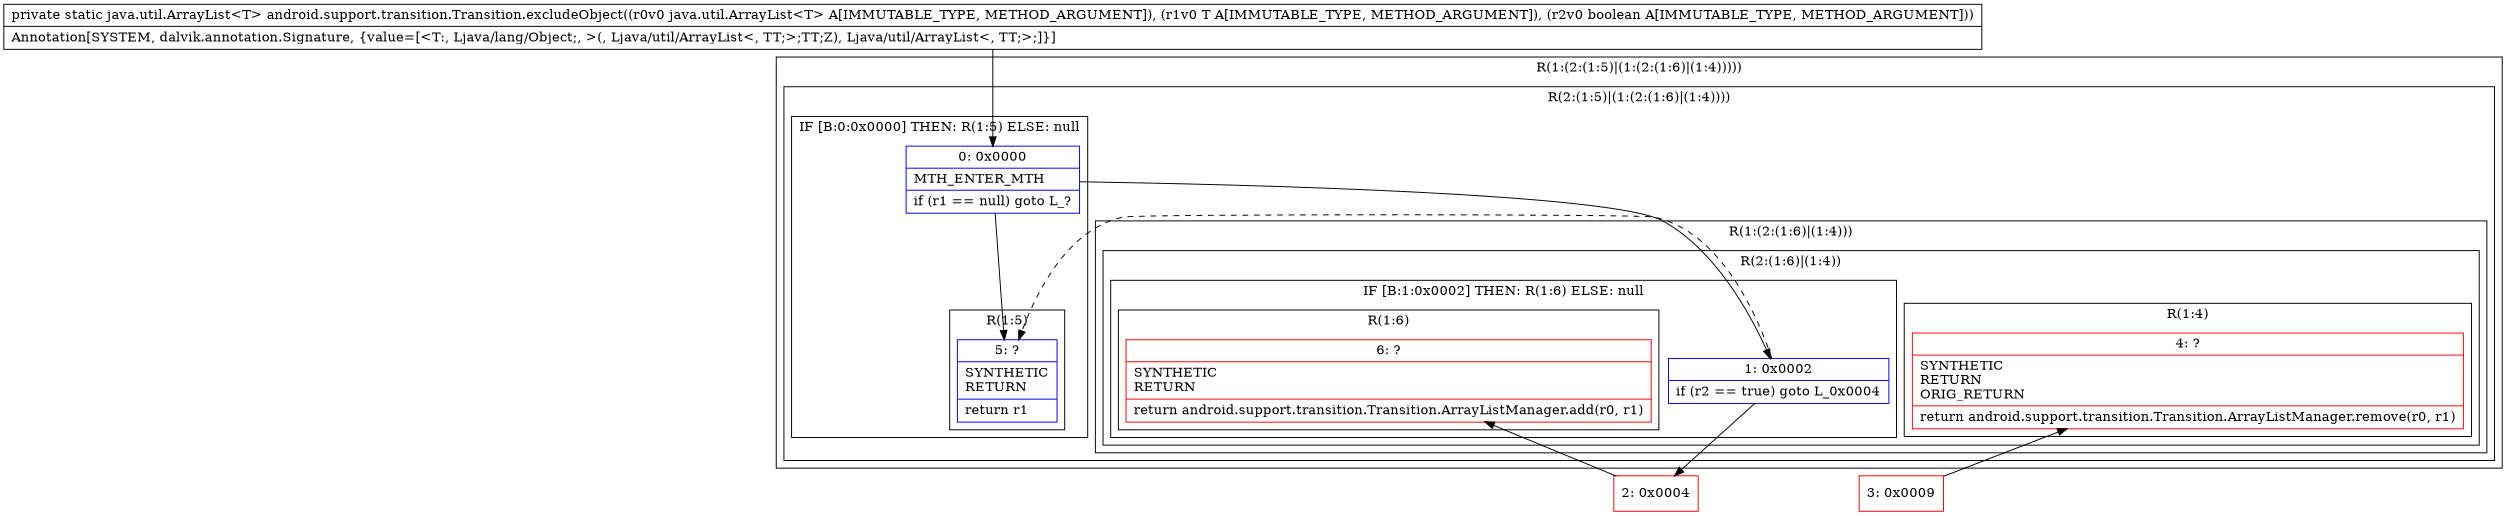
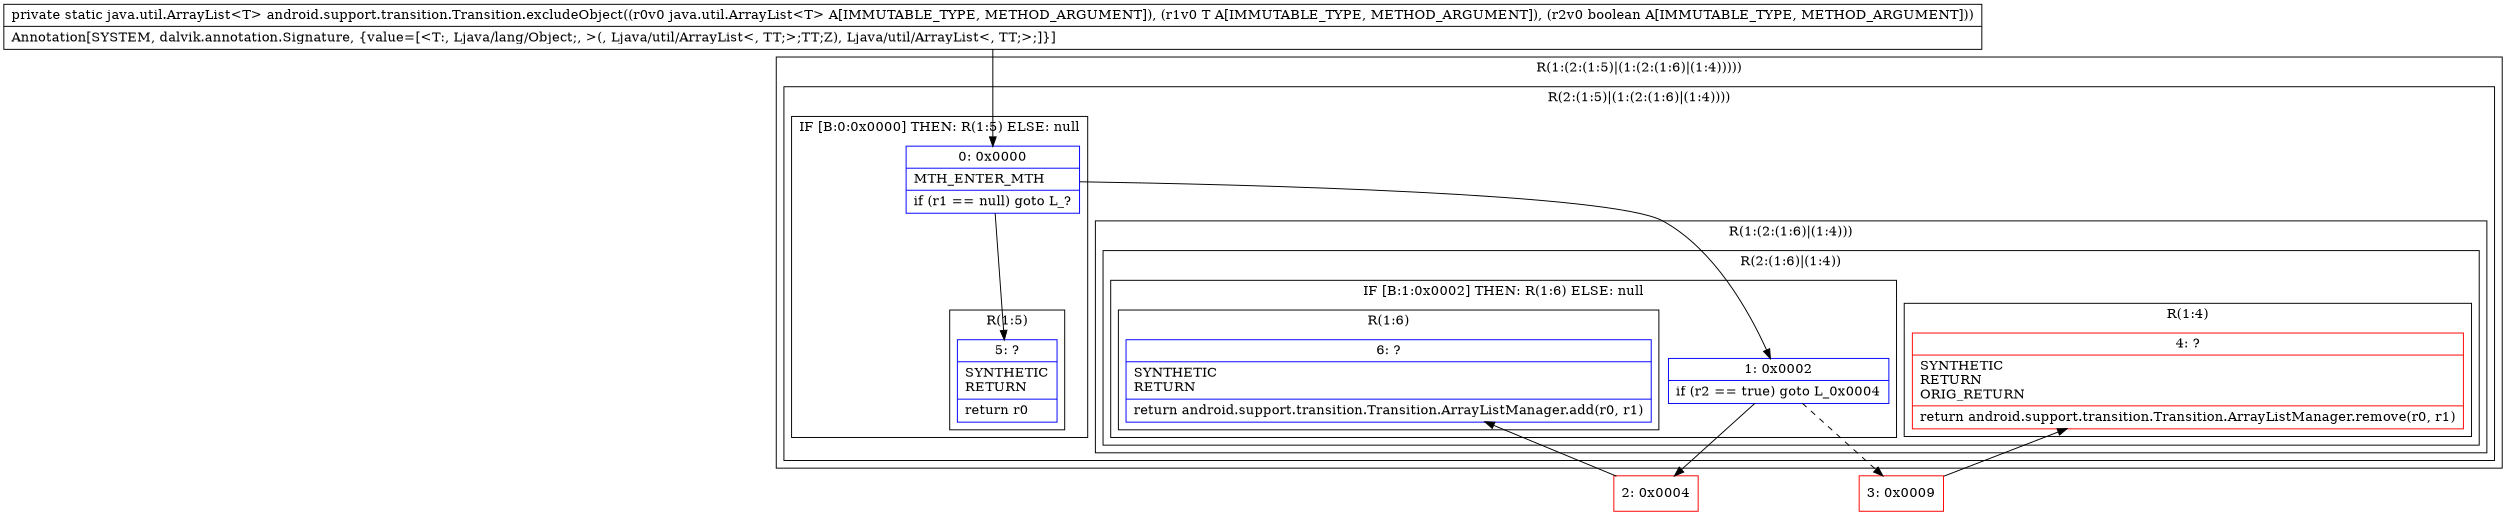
(1405, 215) -> (1834, 431)
(1389, 381) -> (1389, 381)
(997, 410) -> (997, 410)
